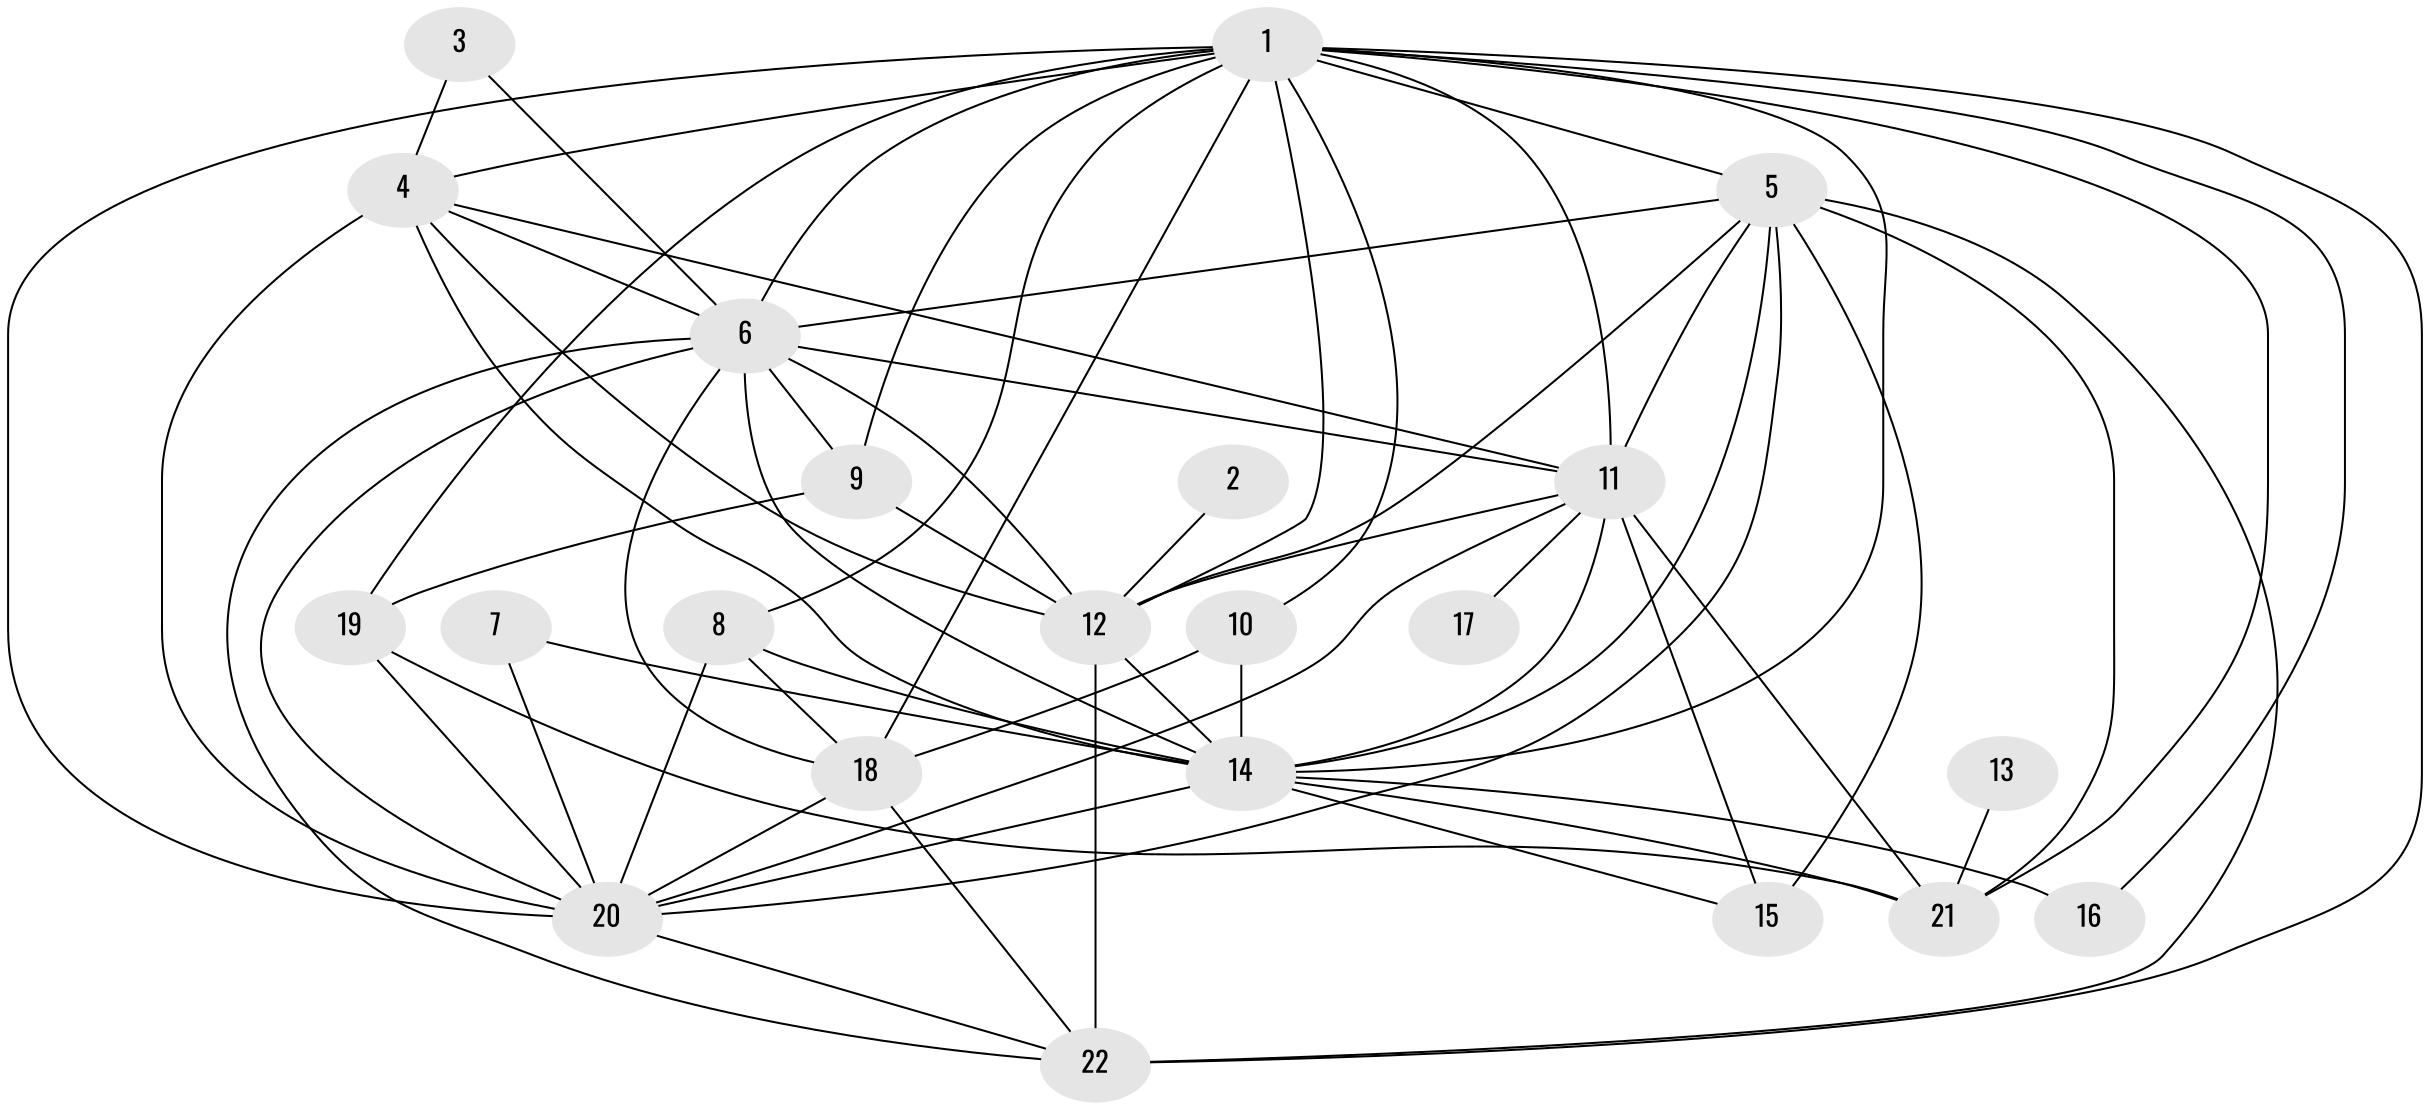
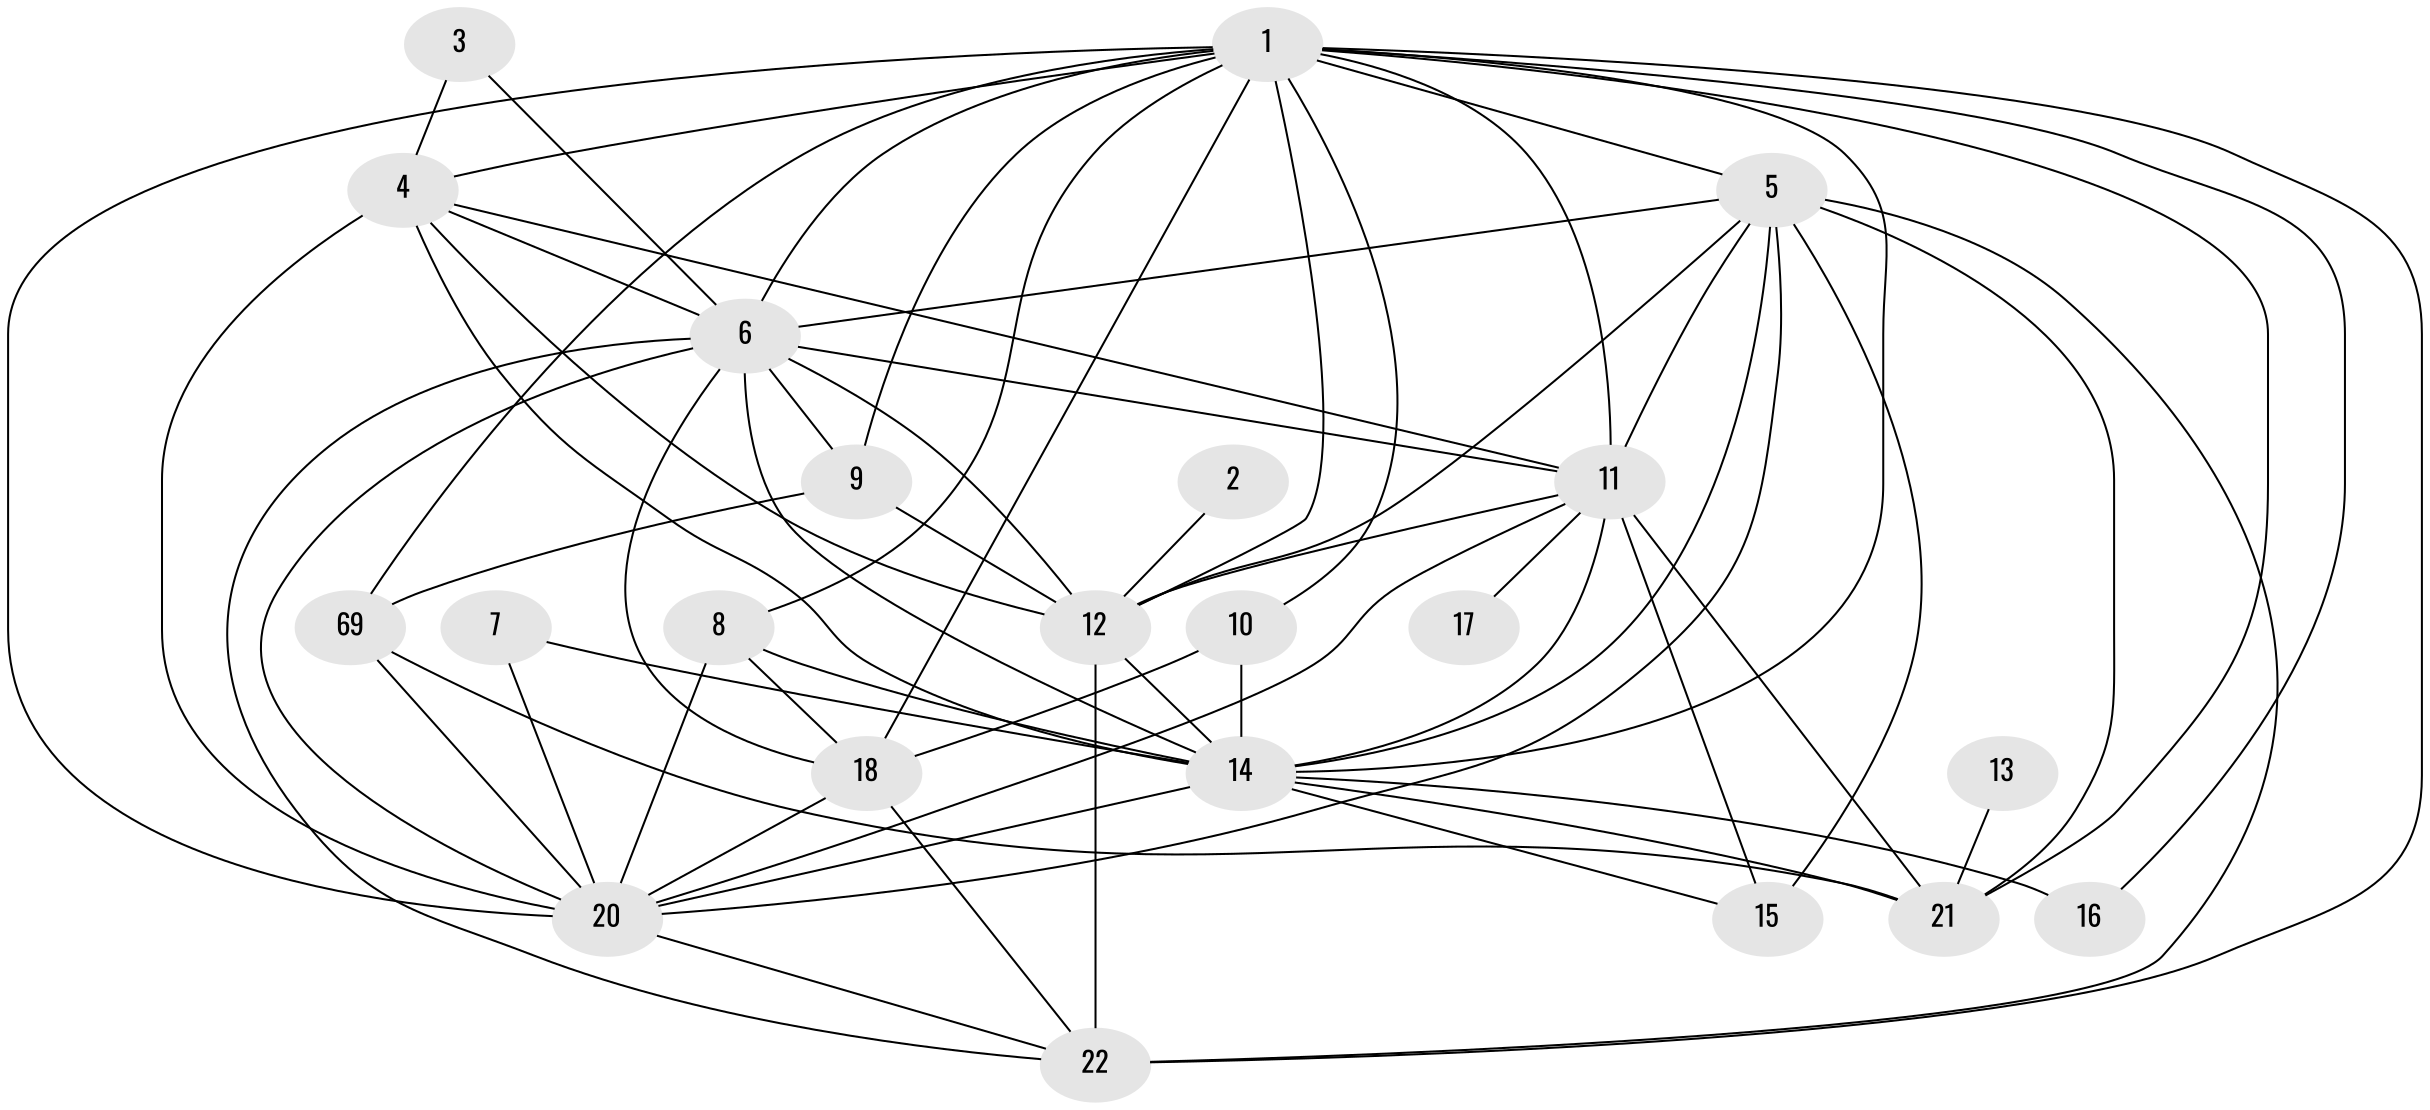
(350, 628) -> (350, 628)
